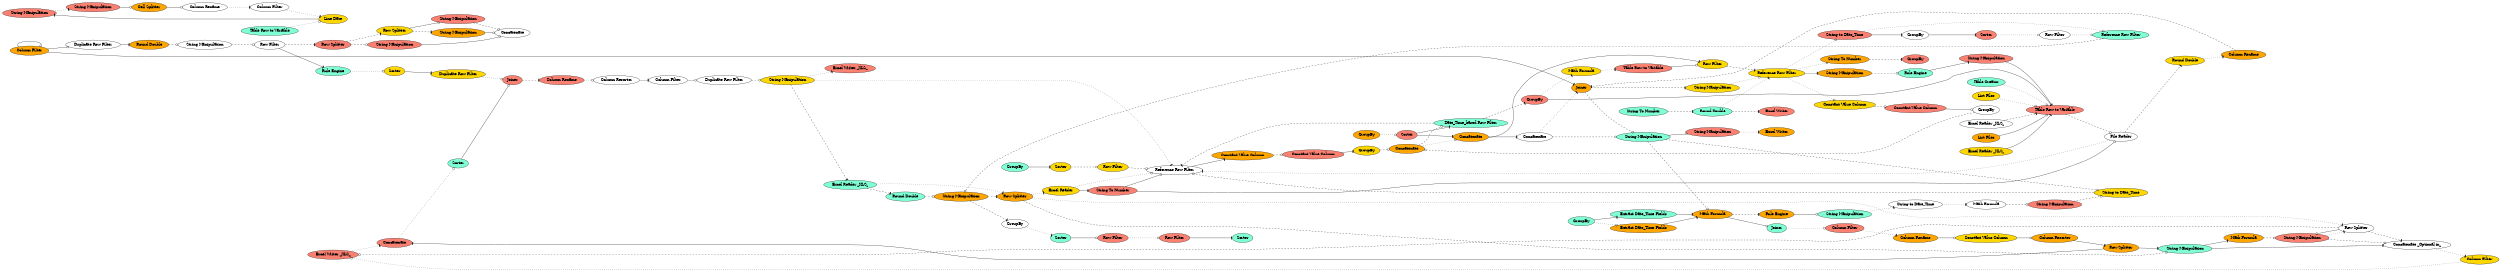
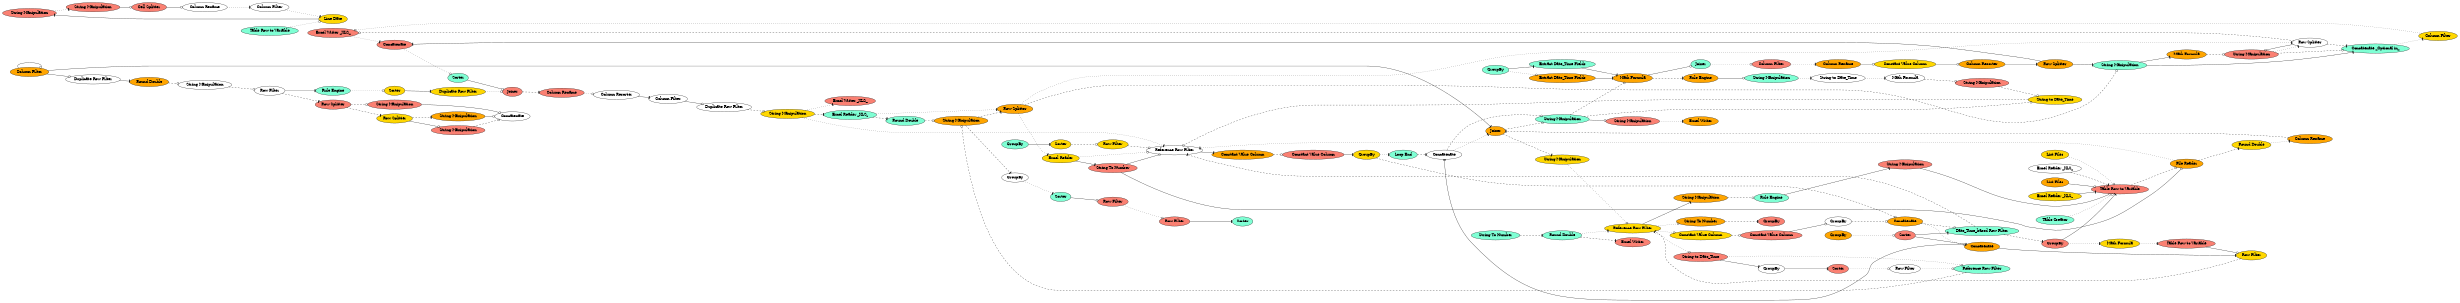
(149, 7) -> (149, 7)
(2121, 137) -> (2187, 164)
none -> (1403, 155)
(2417, 245) -> (2376, 49)
